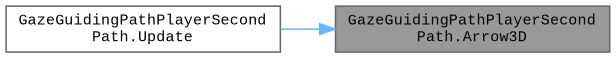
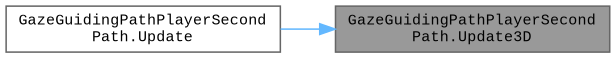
(473, 29) -> (473, 29)
